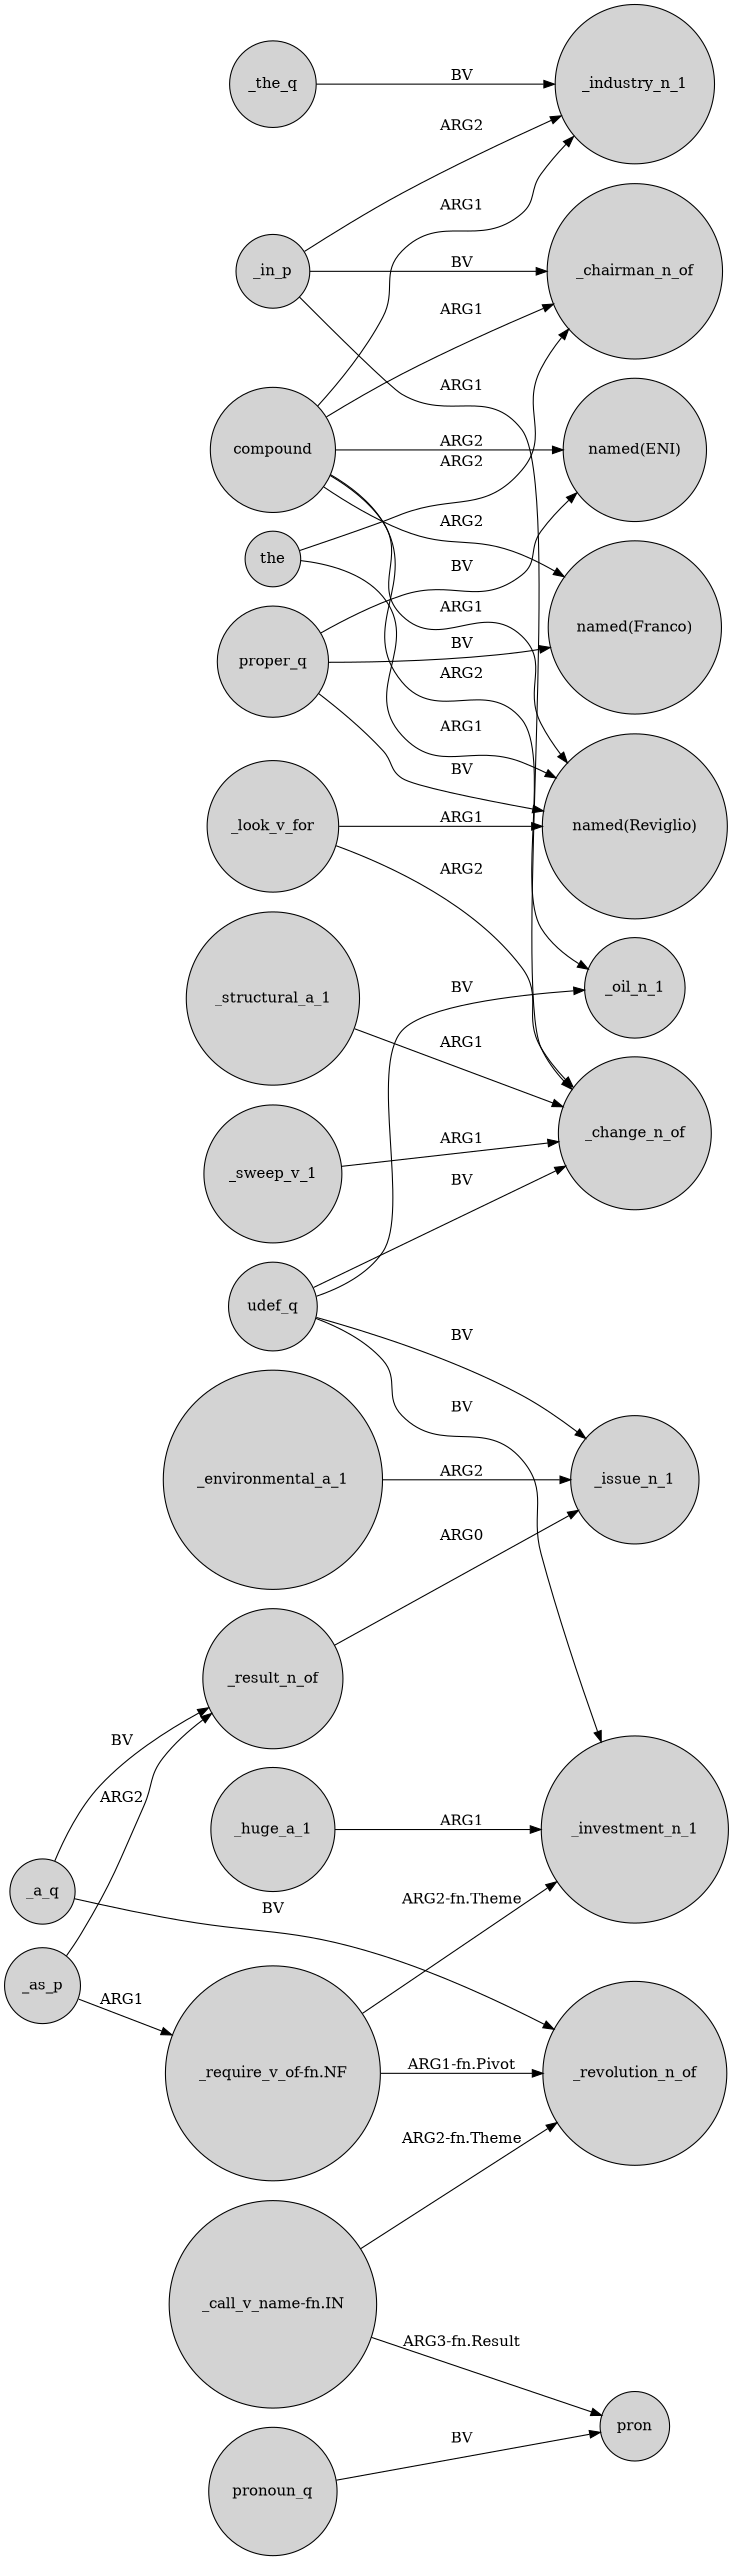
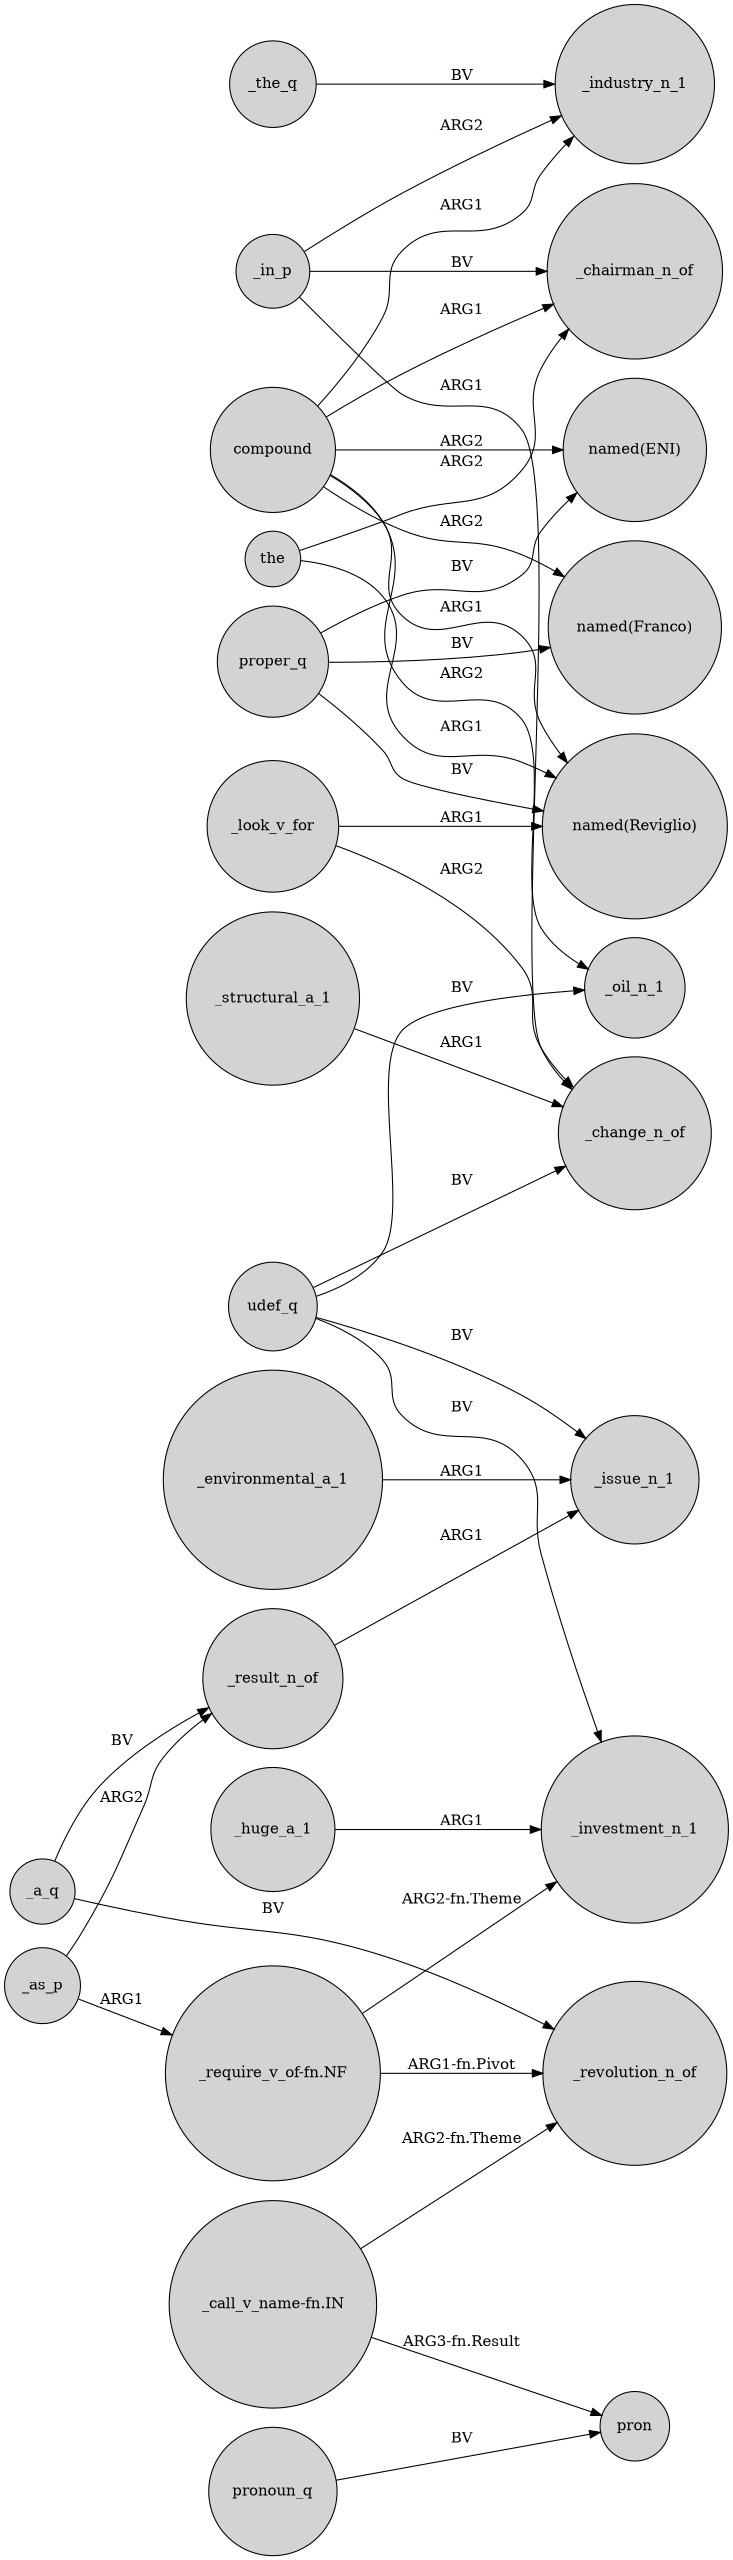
(273, 1174) -> none
(462, 1472) -> (462, 1472)
(462, 1536) -> (462, 1536)
